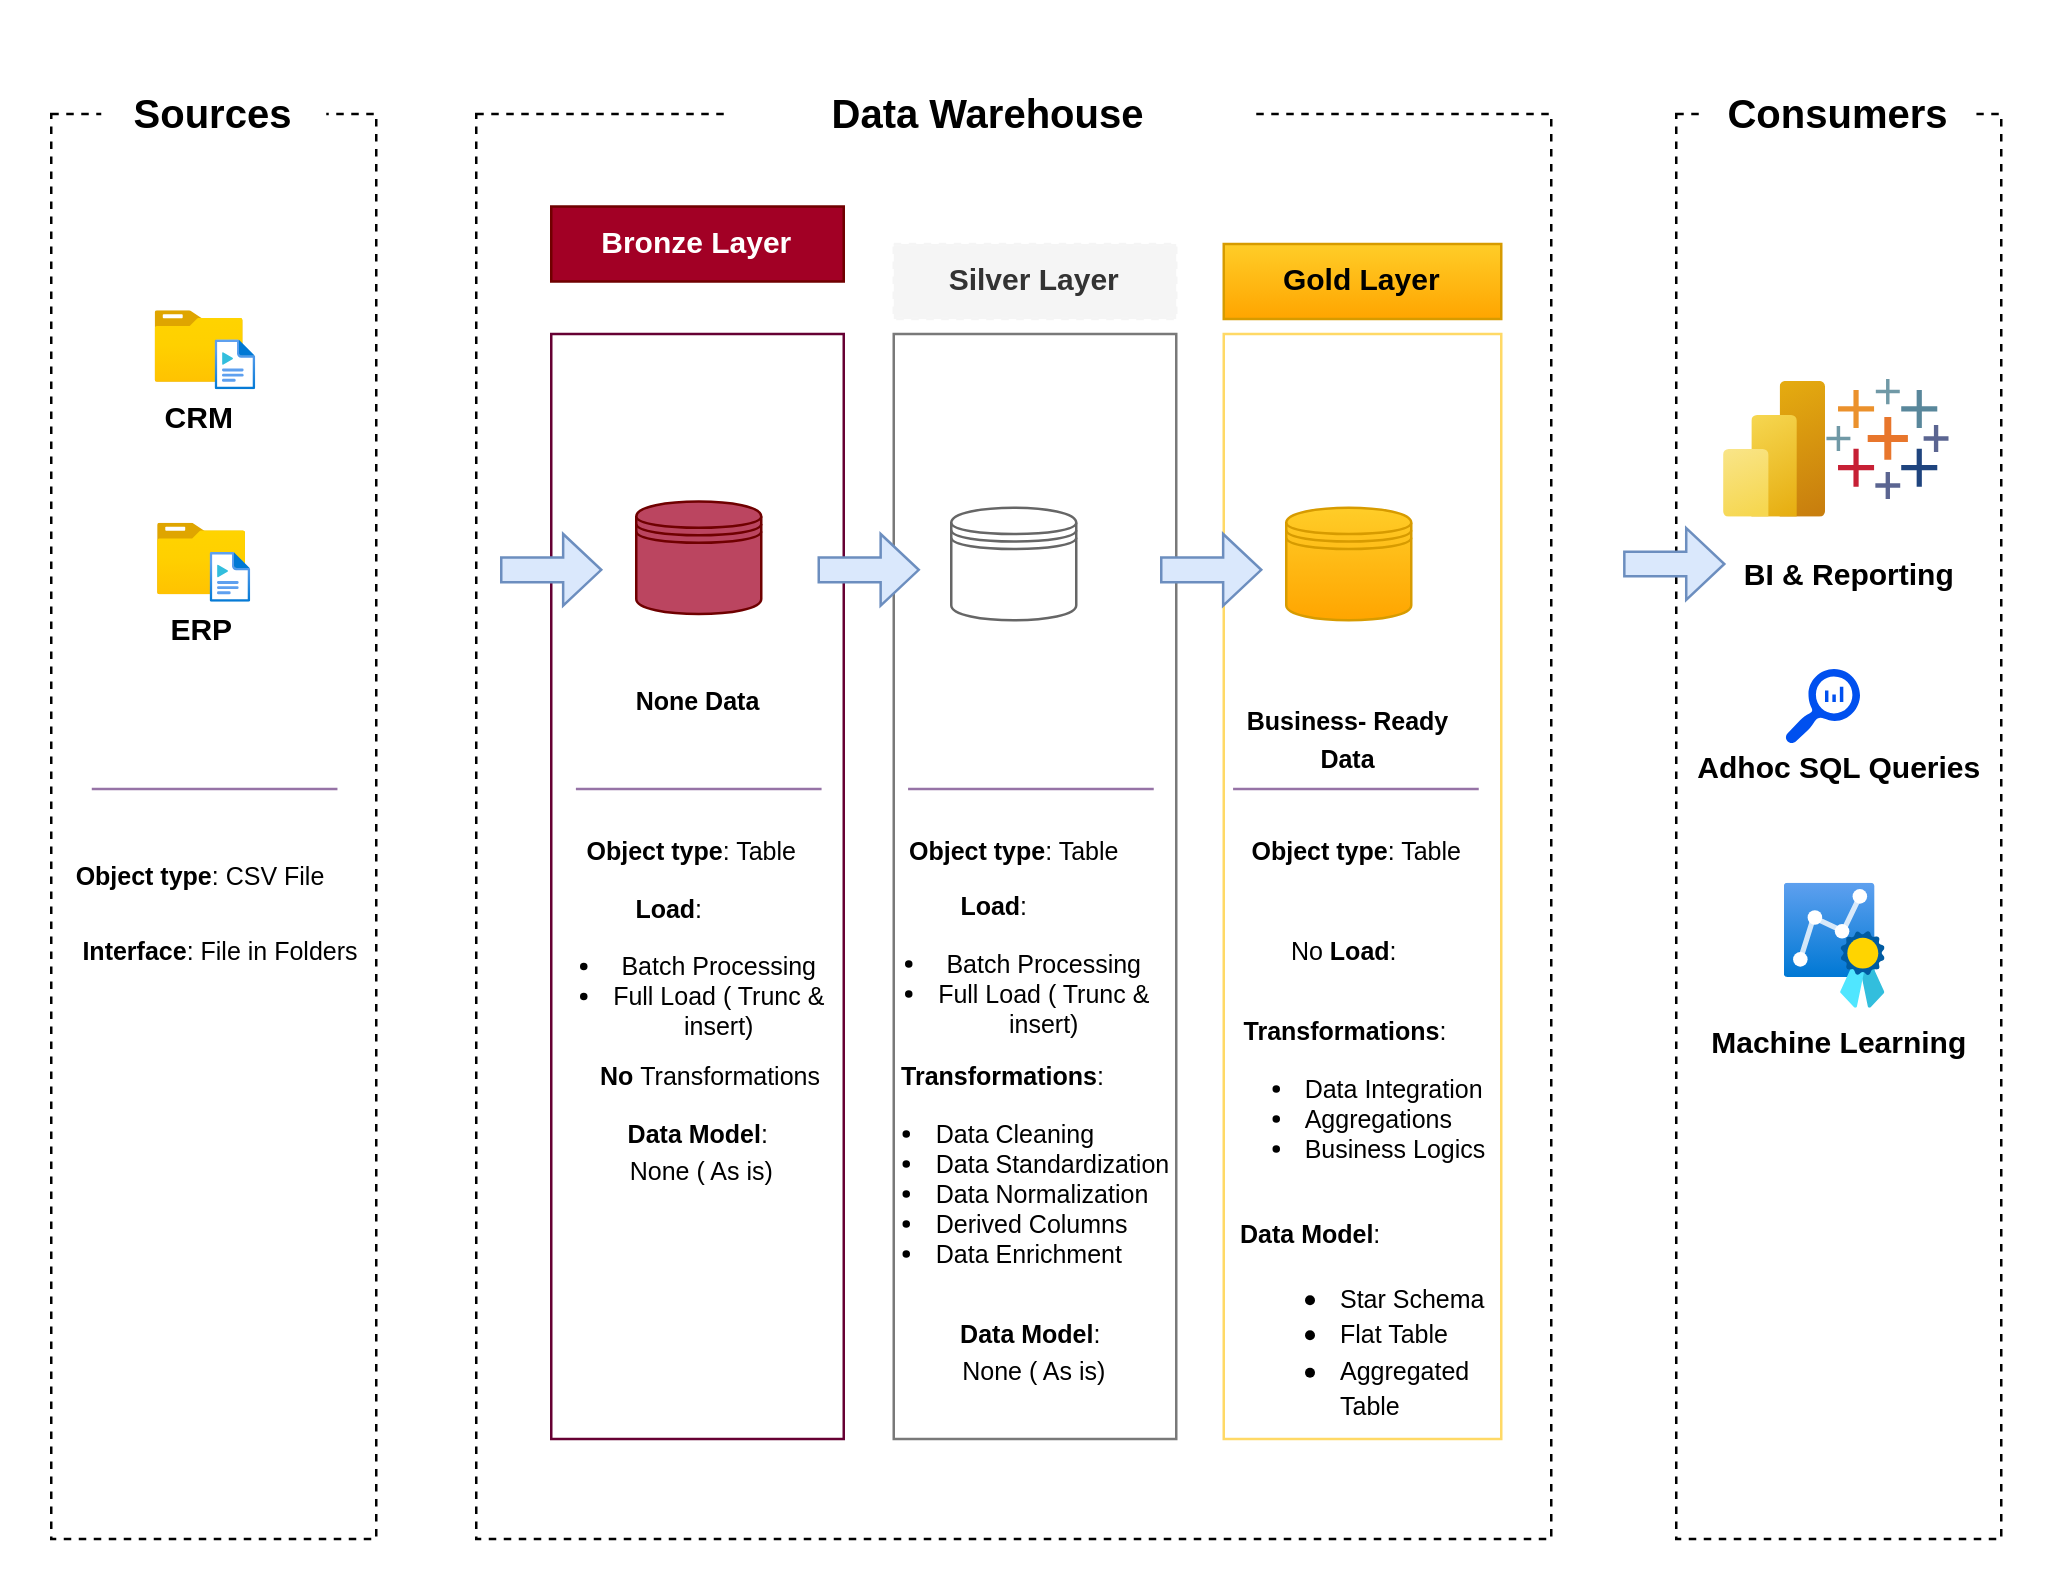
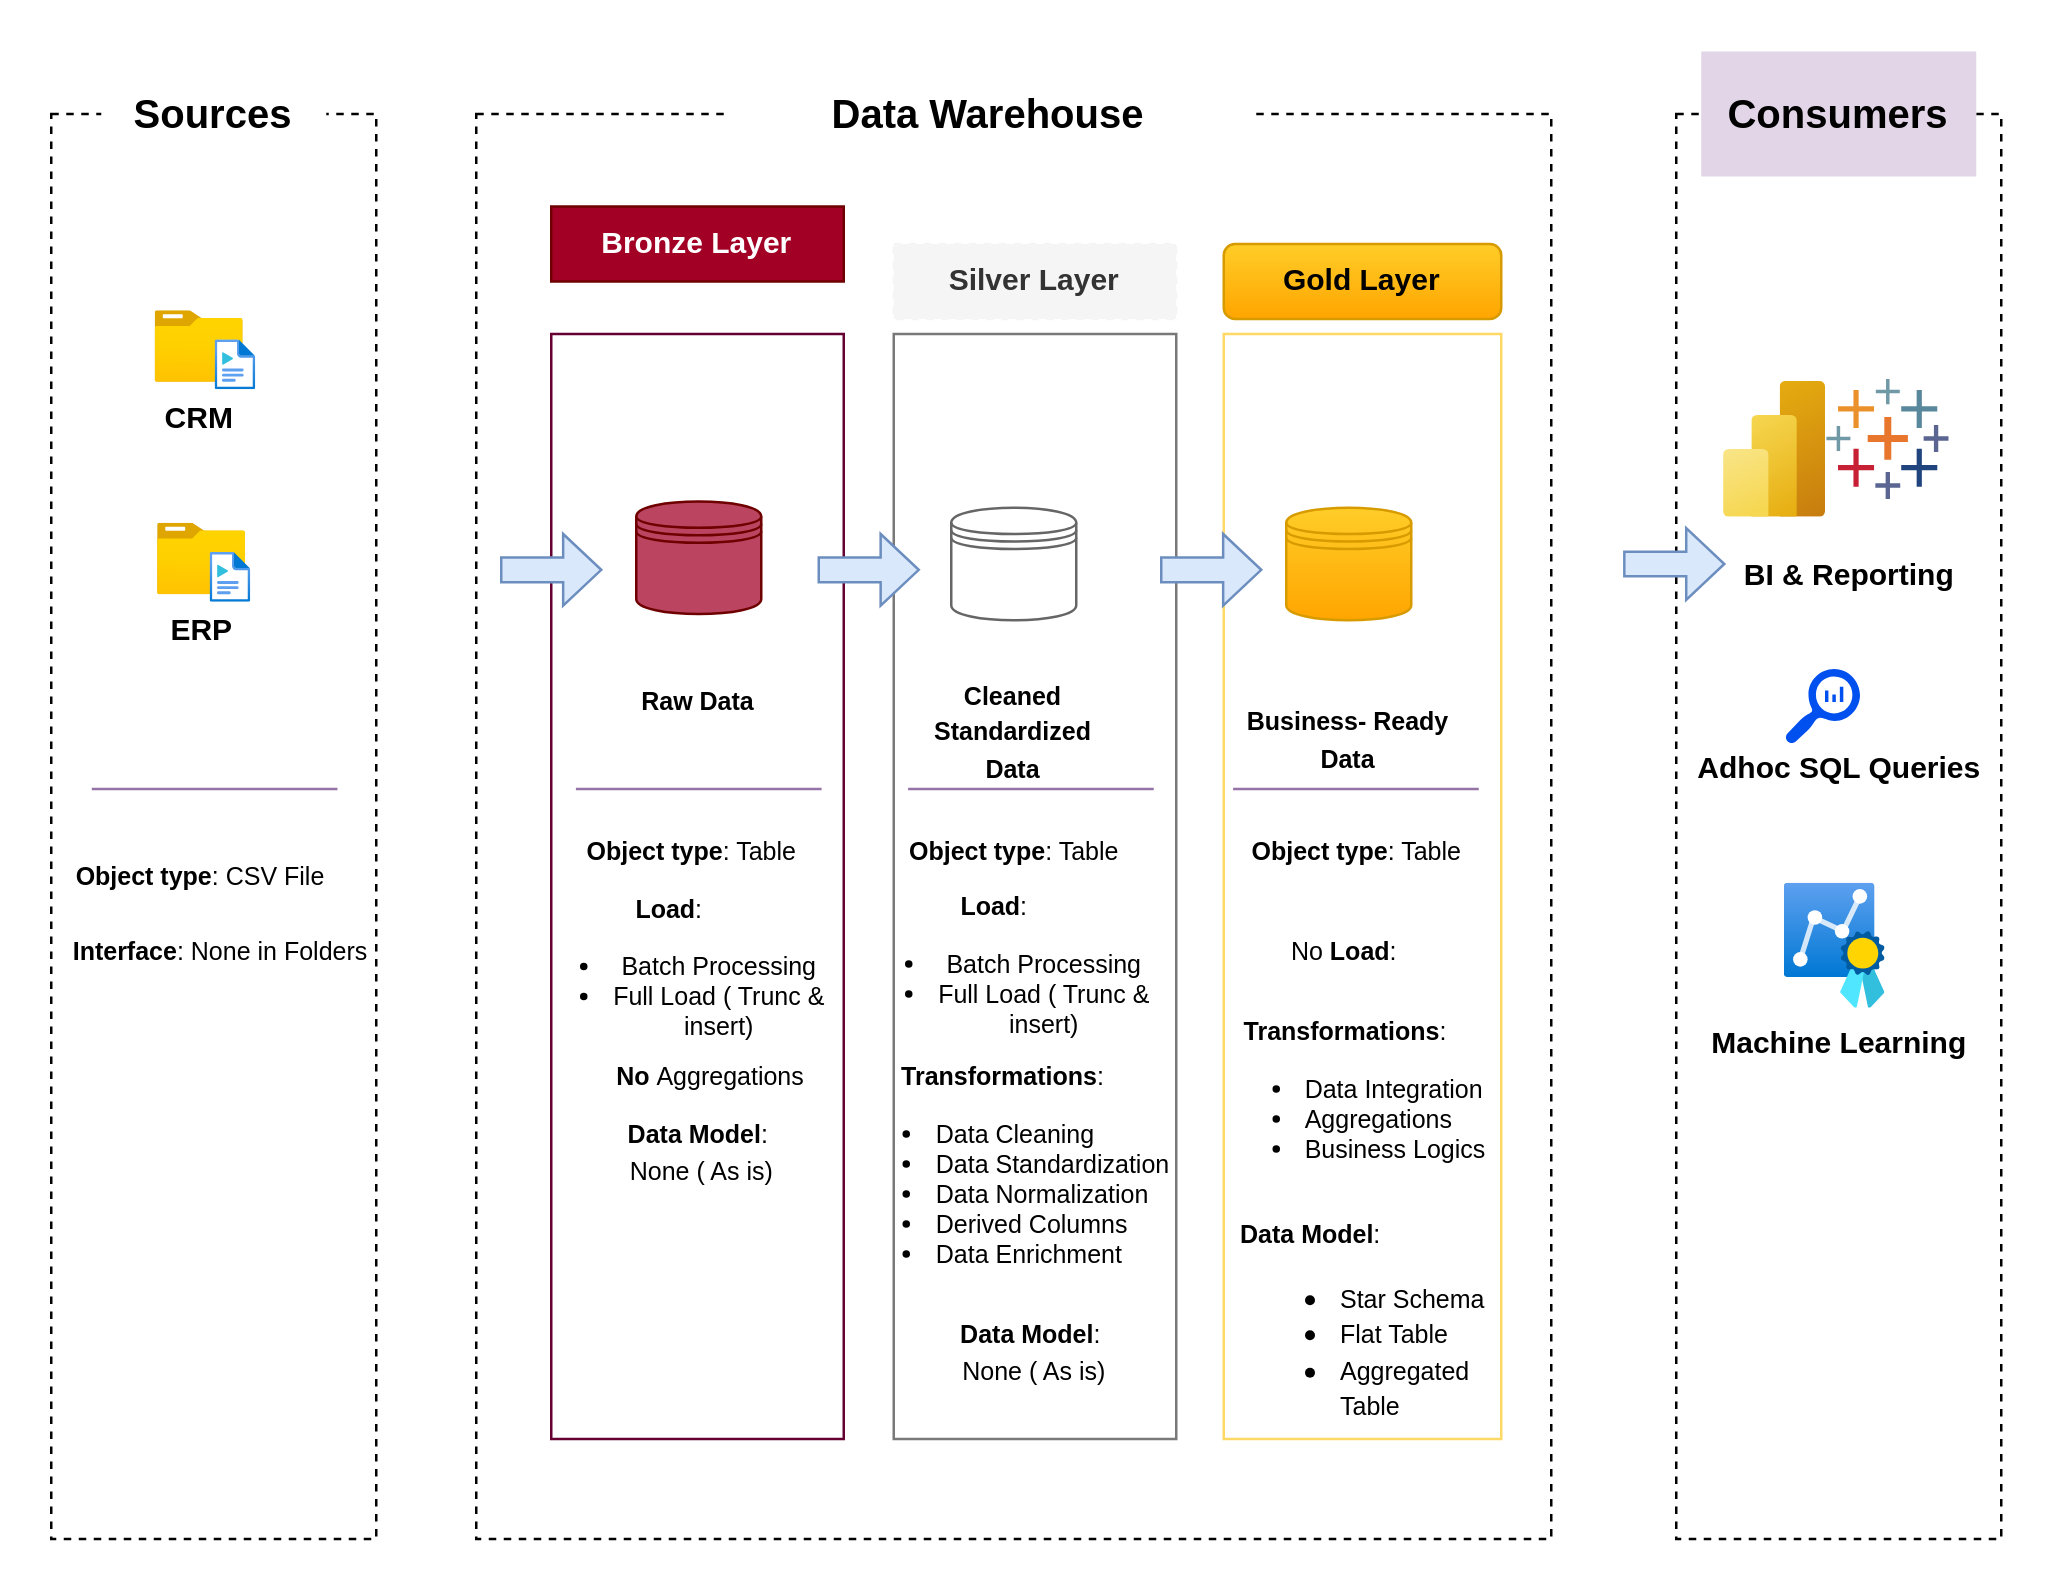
(1839, 114) -> (1839, 114)
(1363, 281) -> (1363, 281)
(699, 701) -> (699, 701)
none -> (1014, 731)
(221, 951) -> (221, 951)
(711, 1076) -> (711, 1076)
